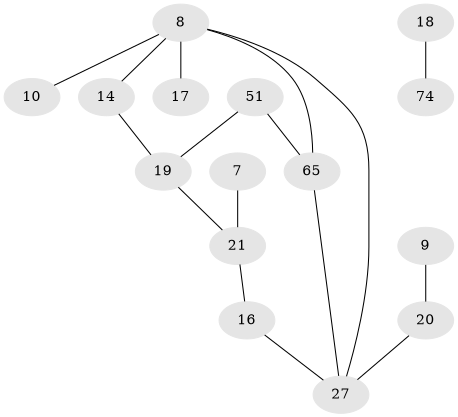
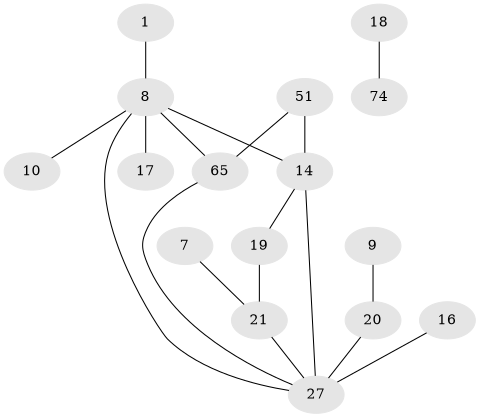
none -> (146, 23)
(209, 134) -> (305, 134)
(242, 283) -> (288, 358)
none -> (311, 283)
